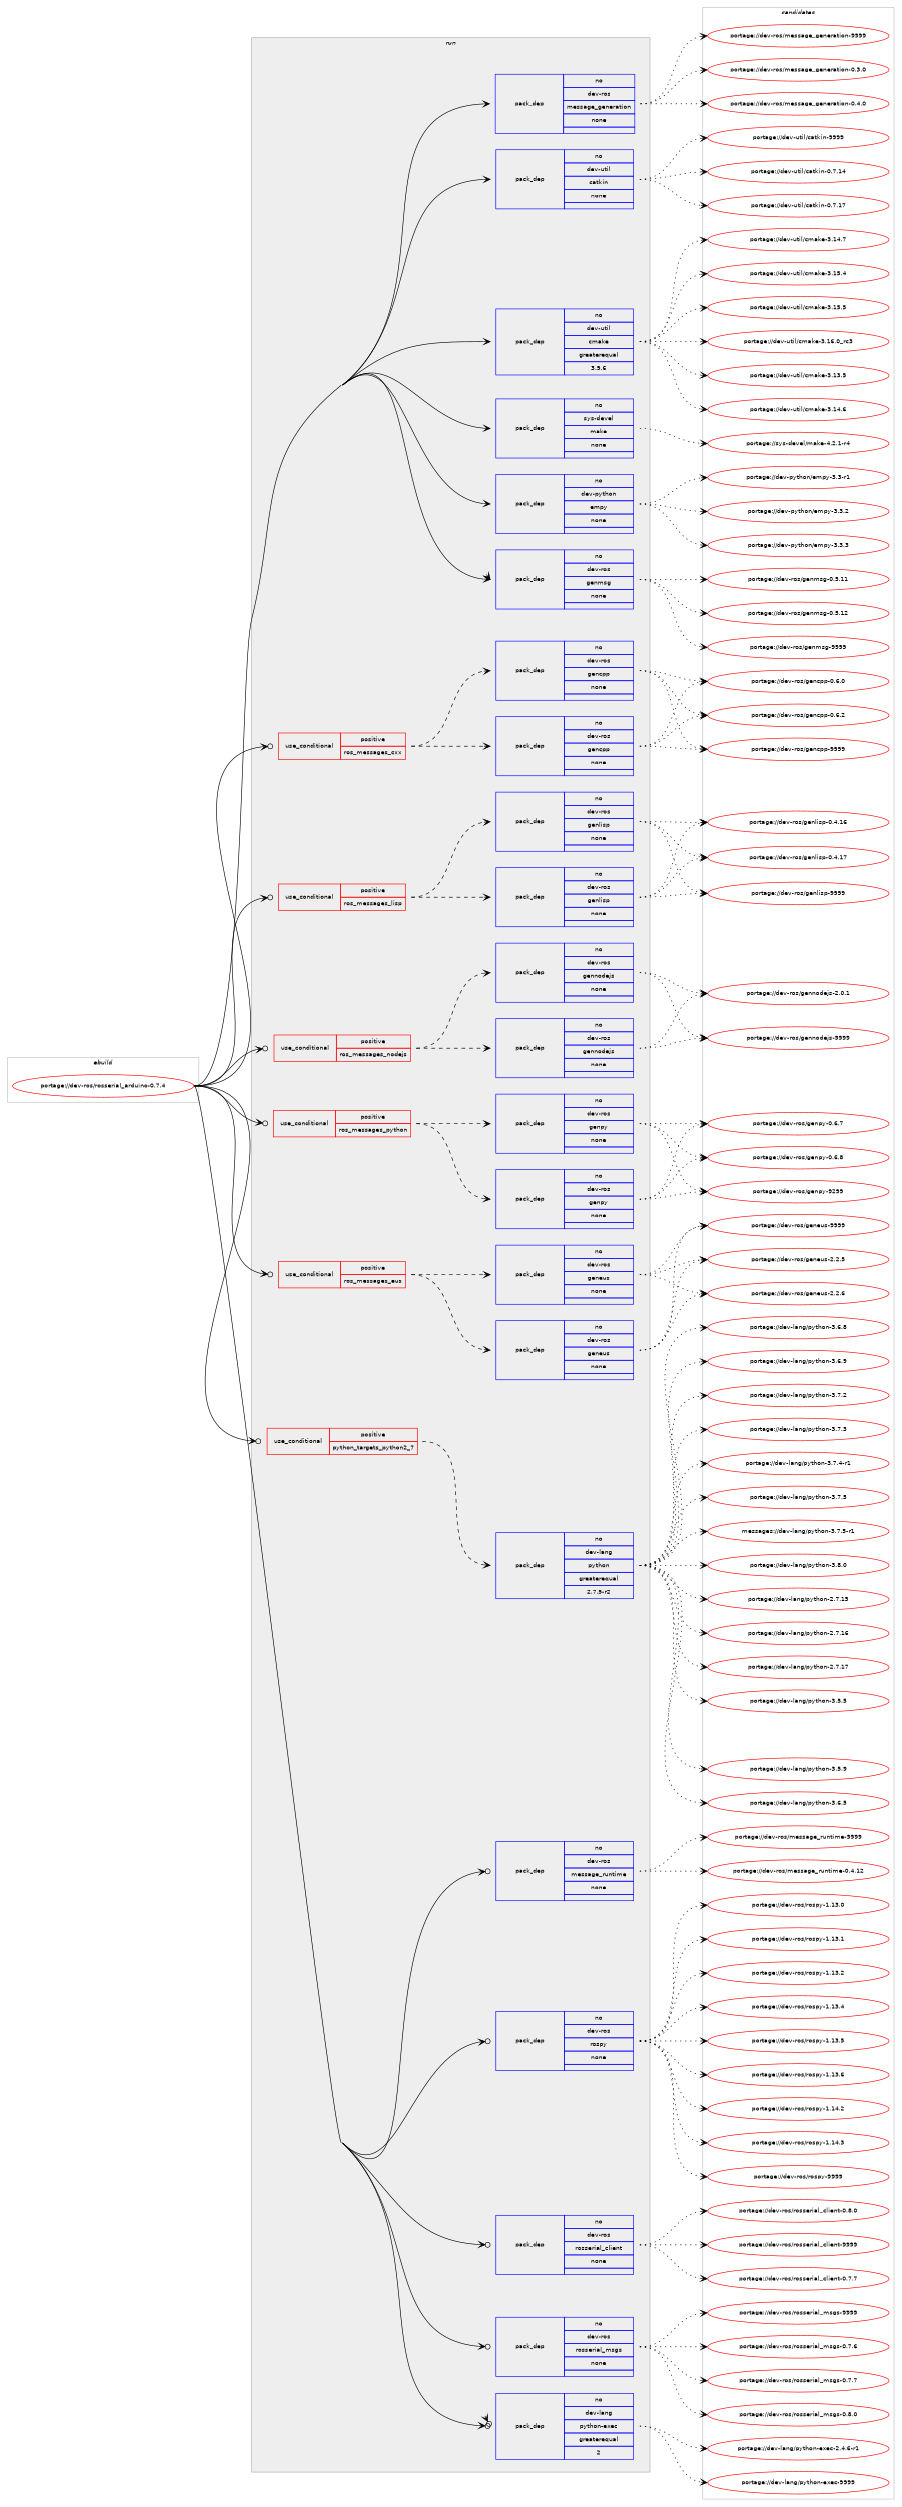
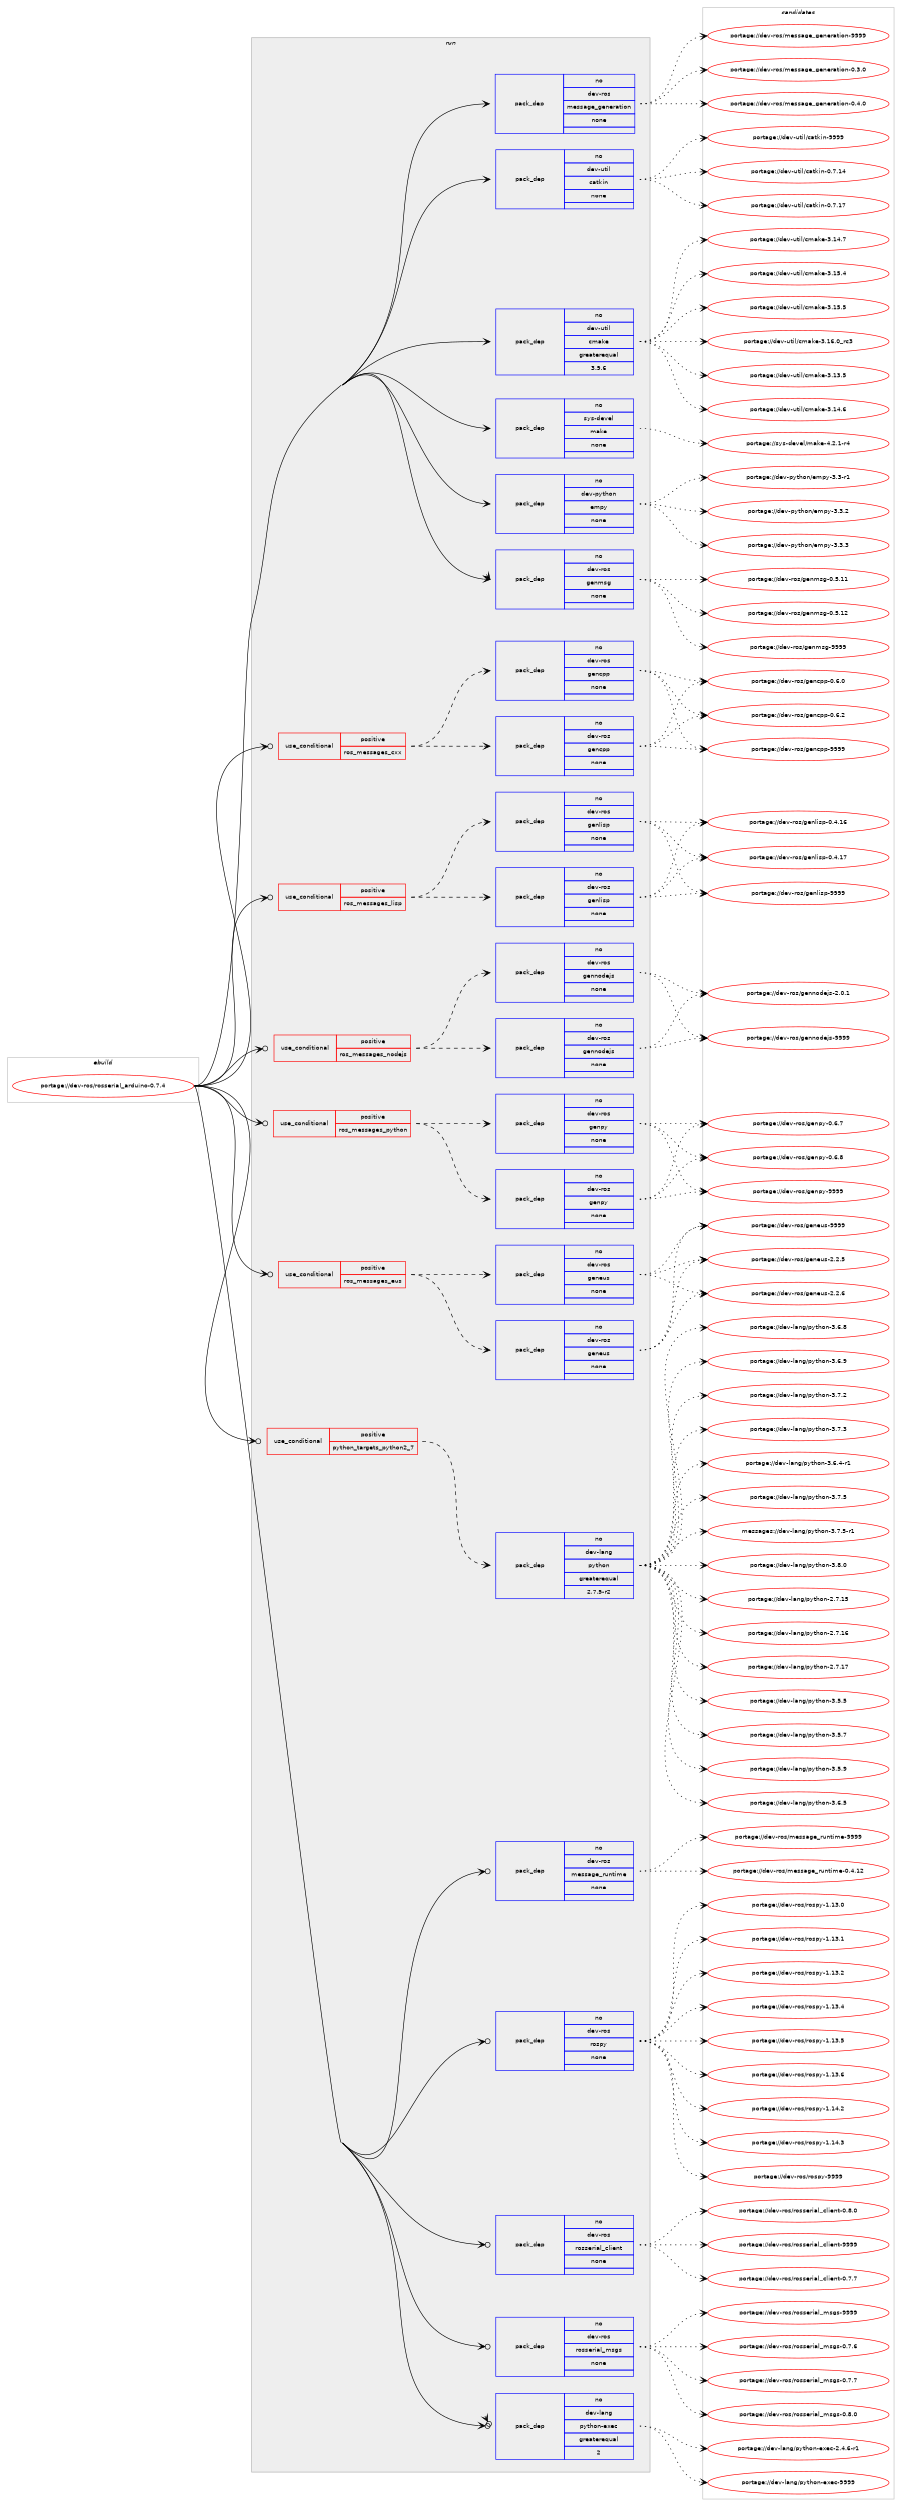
(798, 1192) -> (798, 1192)
(798, 1463) -> (798, 1463)
none -> (798, 1735)
